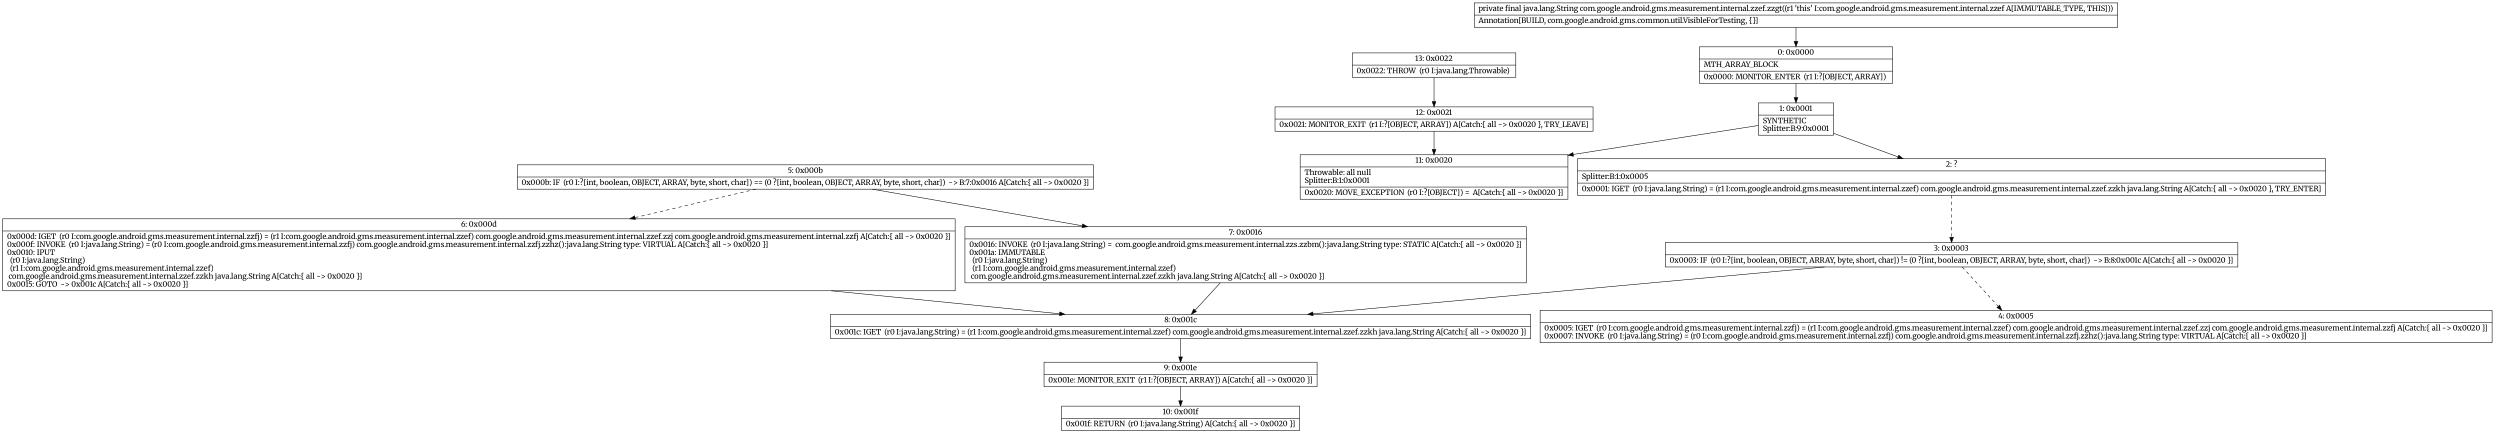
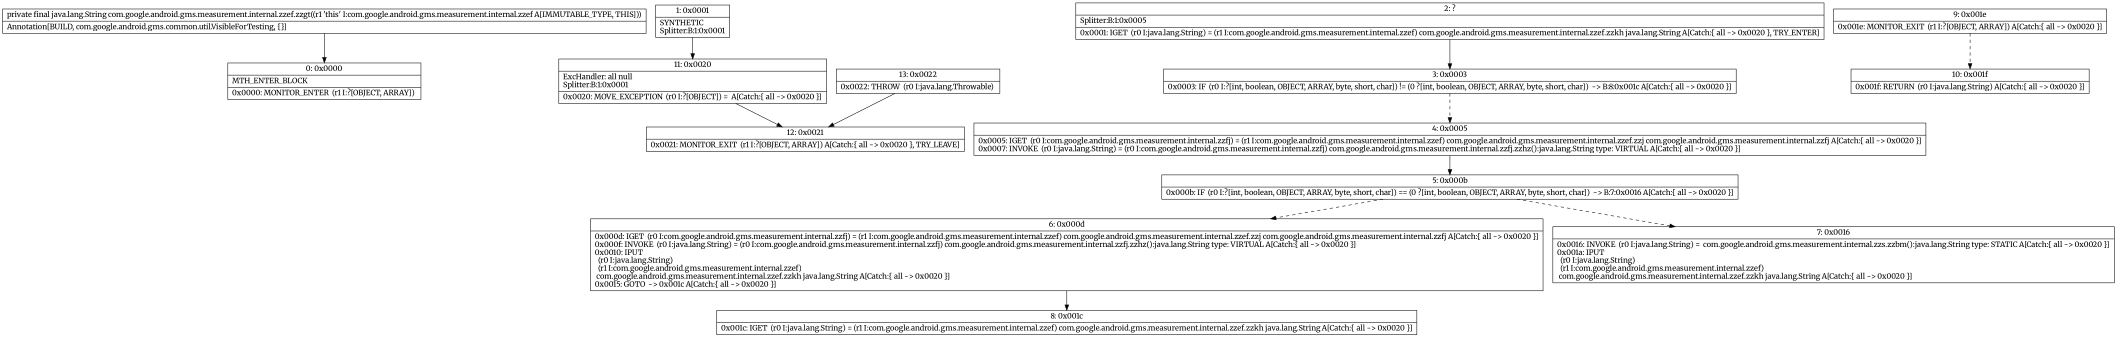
(1741, 65) -> (270, 81)
(1796, 90) -> none
(1796, 129) -> (693, 31)
(1434, 140) -> (757, 114)
(1866, 145) -> none
none -> (1450, 163)
(1338, 173) -> (598, 77)
(977, 207) -> (1593, 213)
(1952, 216) -> (1450, 52)
(1009, 253) -> (1582, 253)
(1569, 290) -> none
(1208, 297) -> none
(1181, 348) -> none
(1181, 394) -> (1970, 48)
